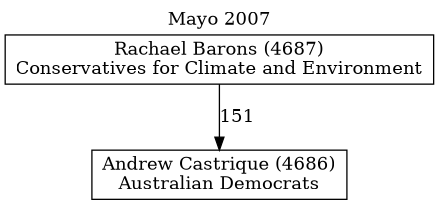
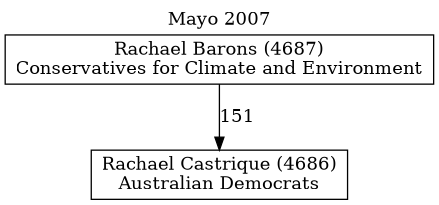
(219, 175) -> (219, 175)
